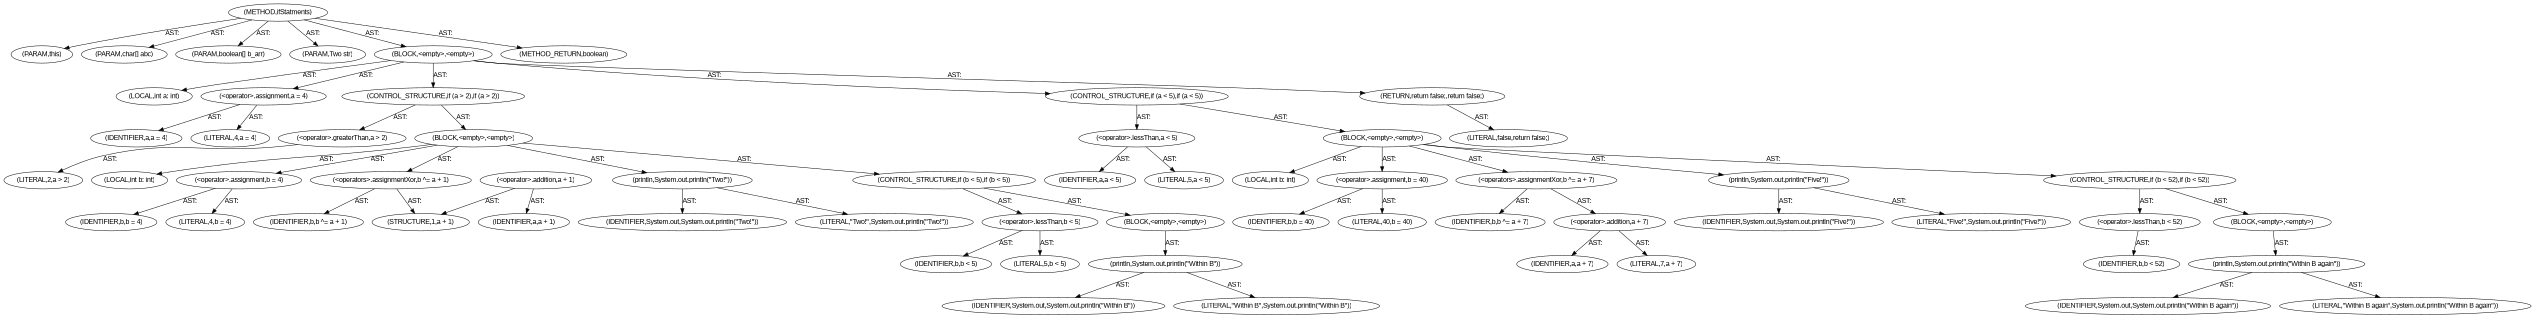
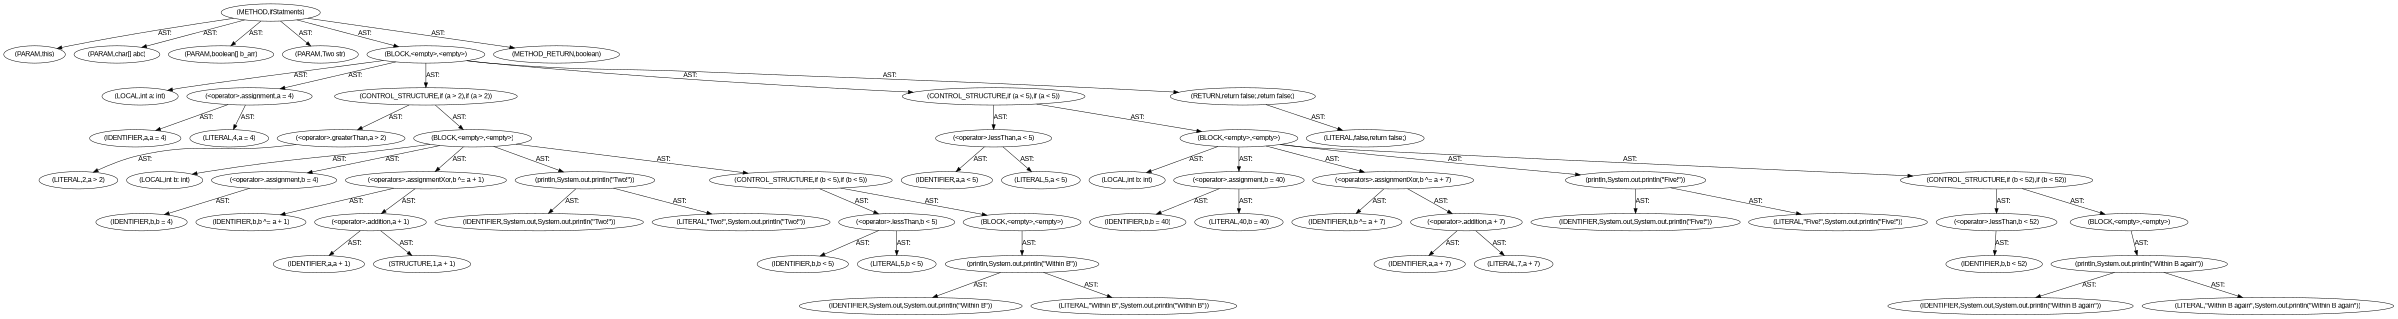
(404, 199) -> (400, 200)
(205, 222) -> none
